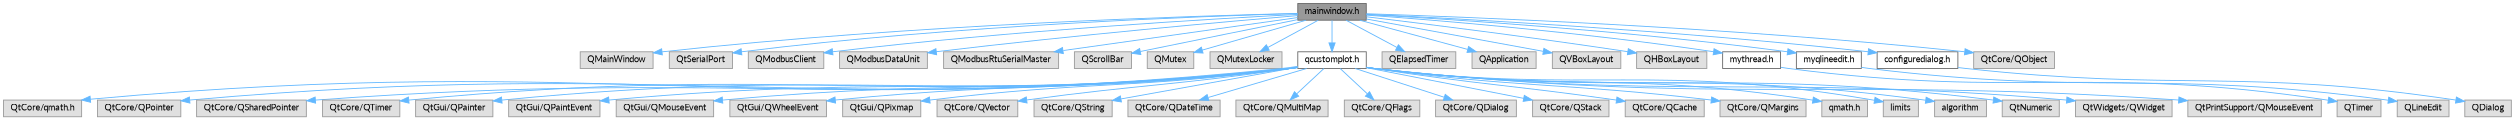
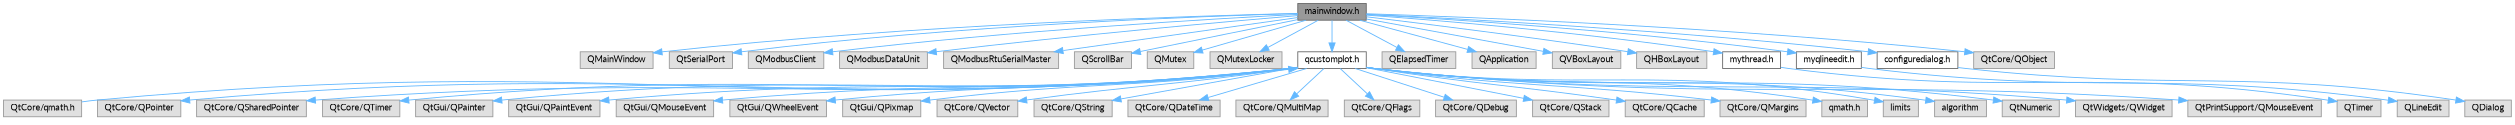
(694, 86) -> (685, 86)
(1476, 108) -> (1476, 108)
